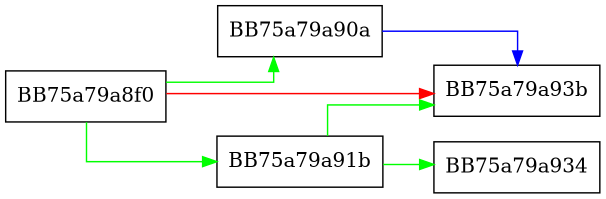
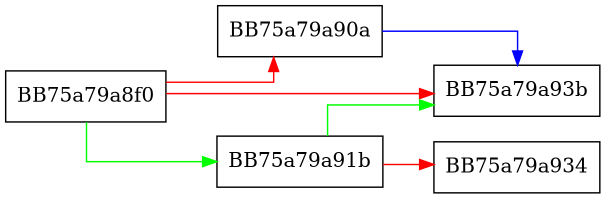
(225, 82) -> (225, 82)
(401, 164) -> (401, 164)
